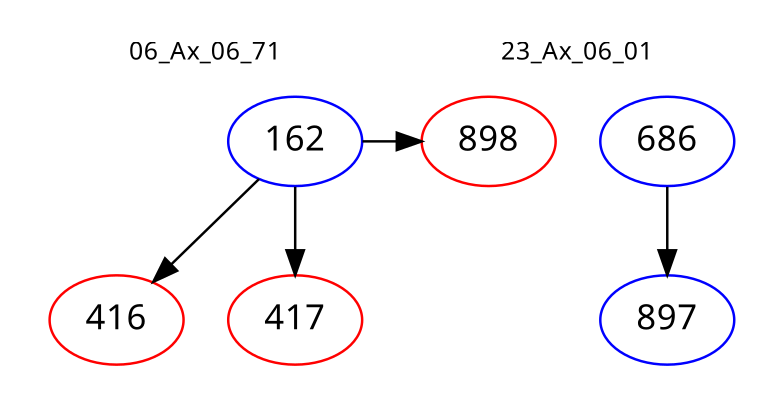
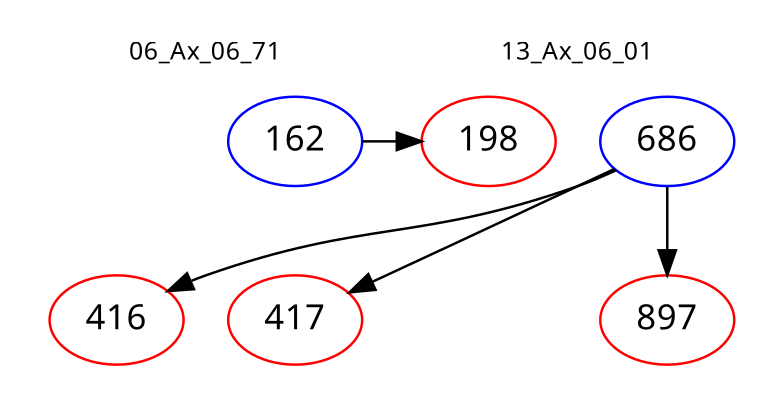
(578, 53) -> (578, 53)
(489, 141) -> (489, 141)
(295, 219) -> (487, 228)
(215, 222) -> (426, 225)
(667, 320) -> (667, 320)
